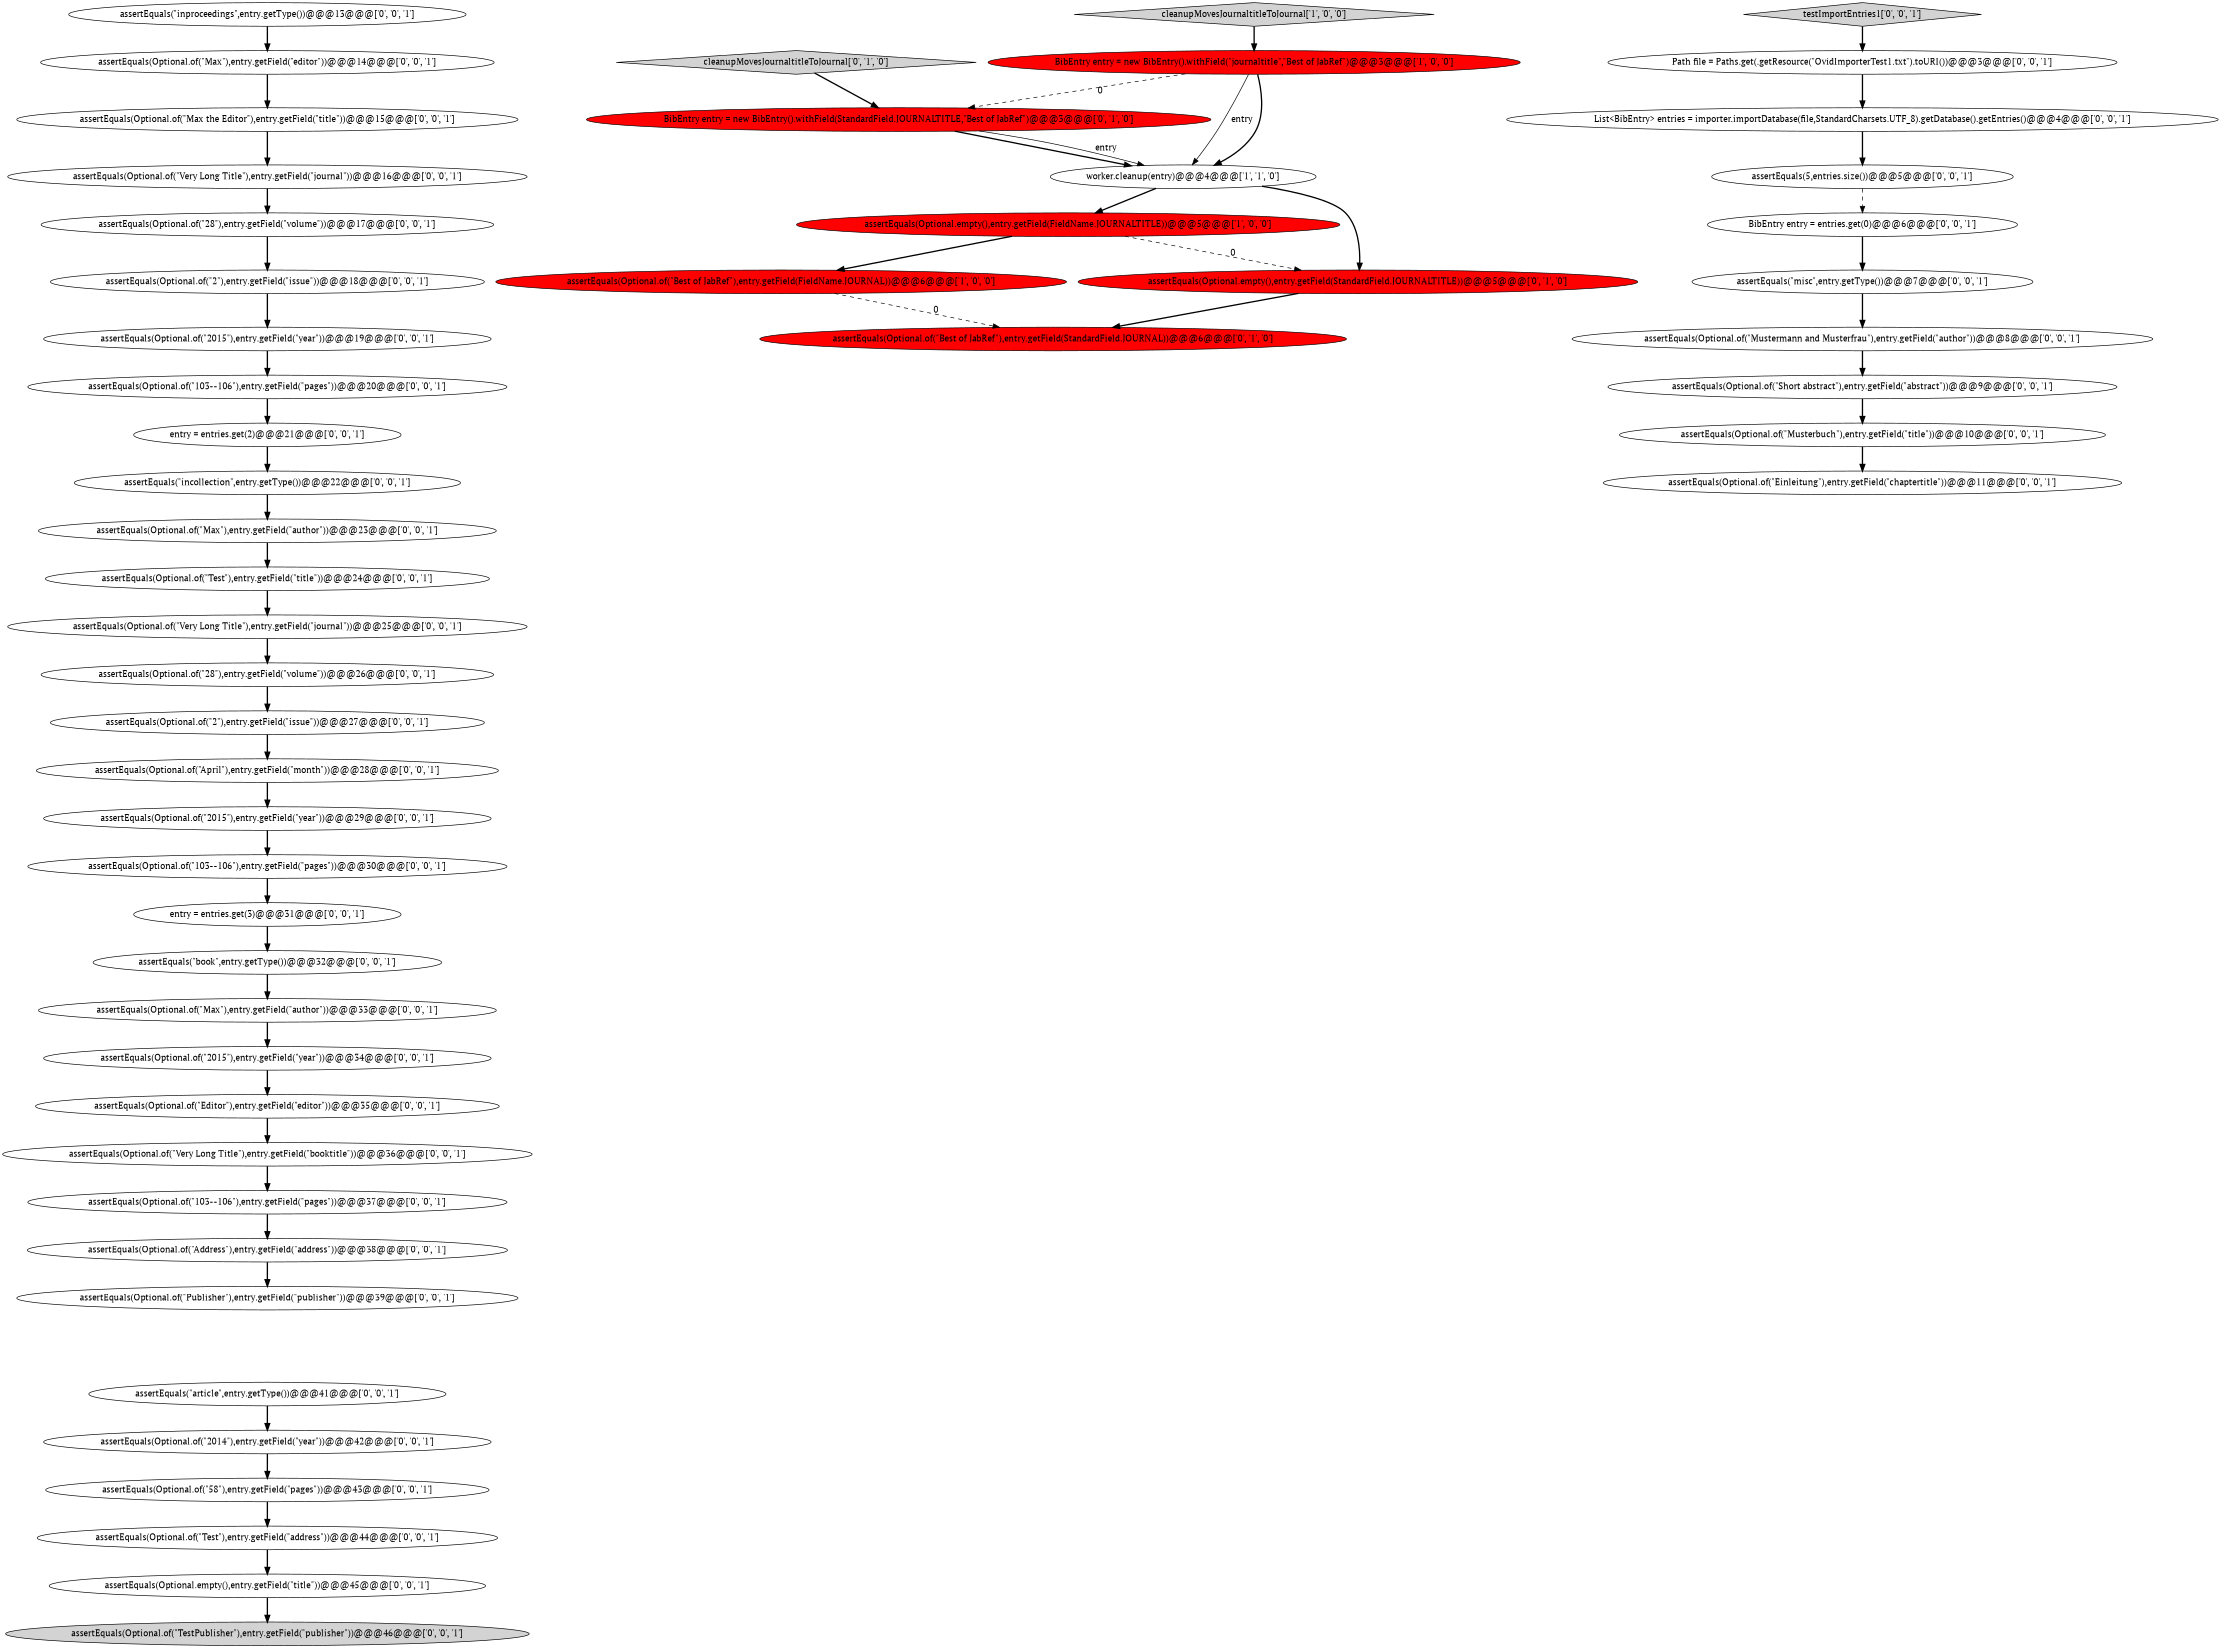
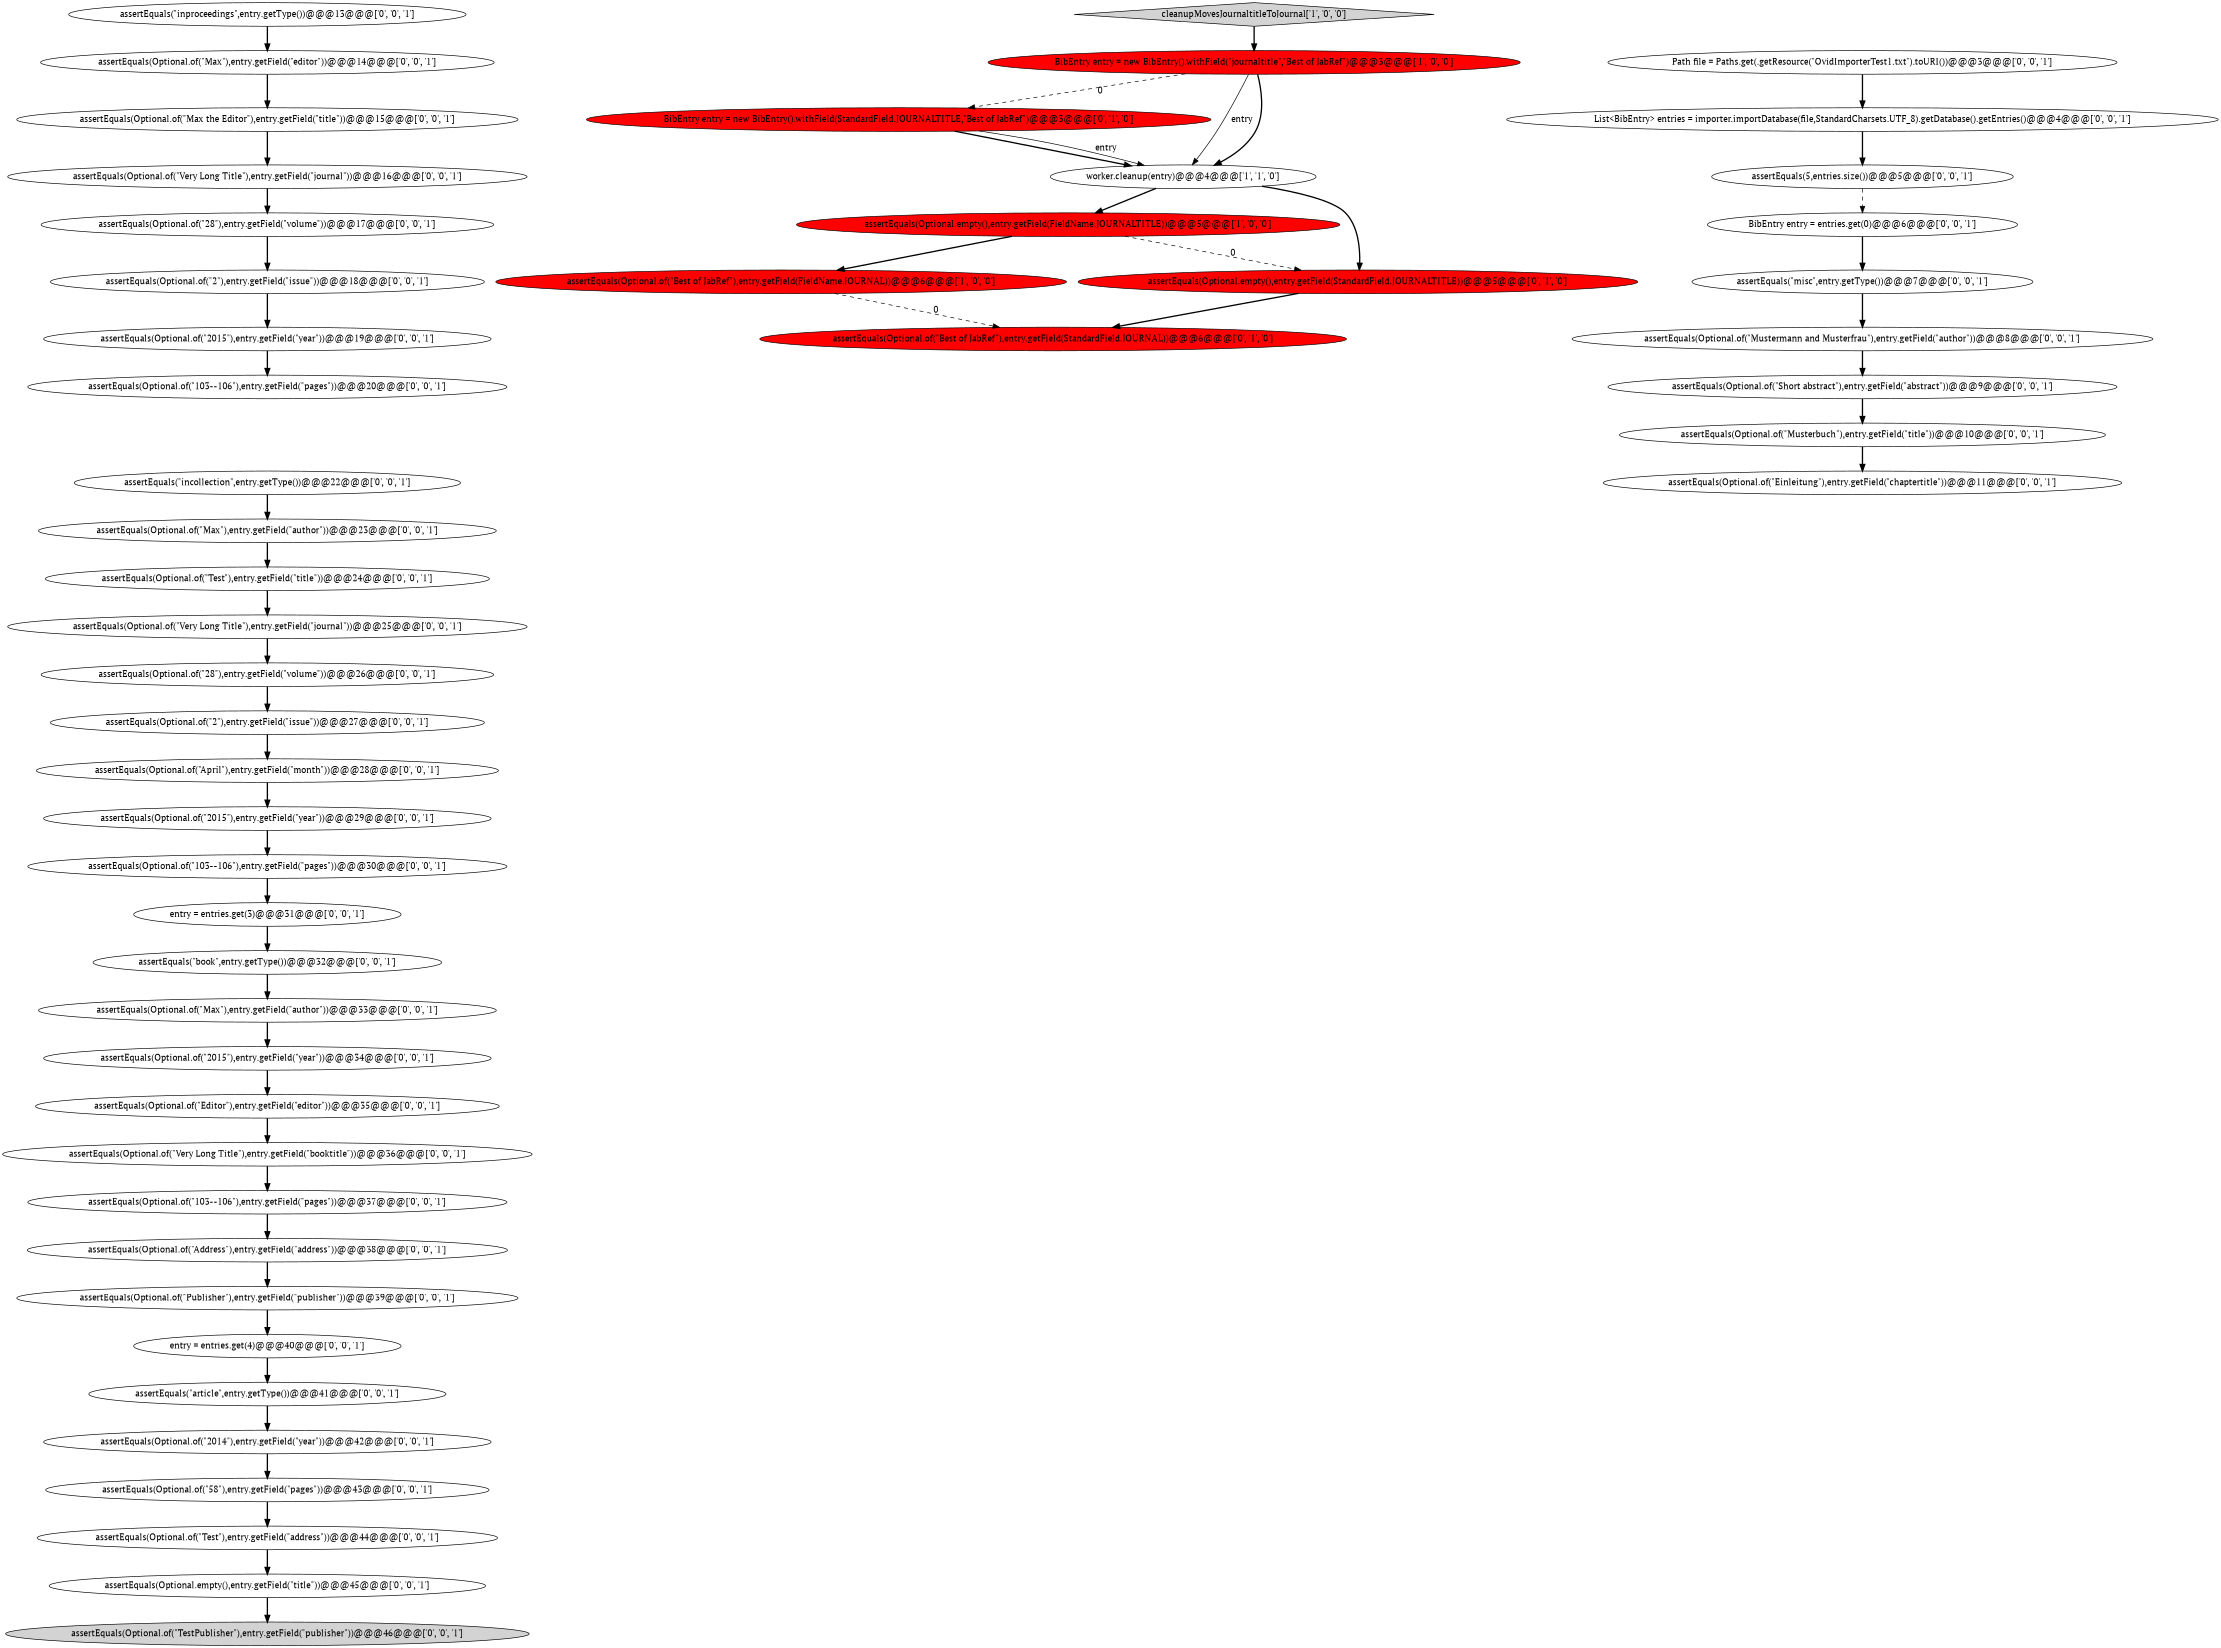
(1862, 14) -> none
(796, 62) -> none
(267, 435) -> none
none -> (267, 1346)
